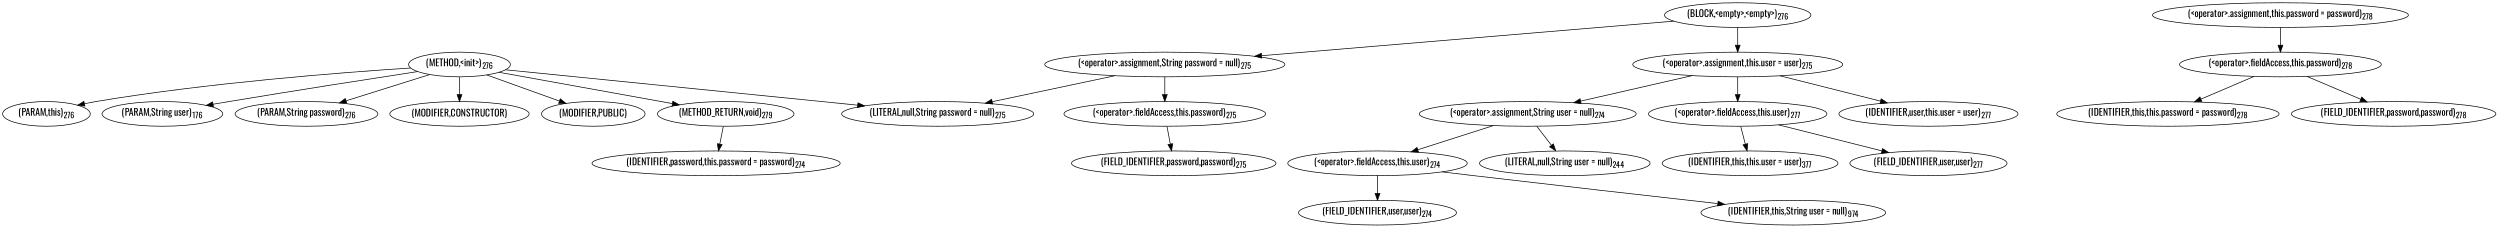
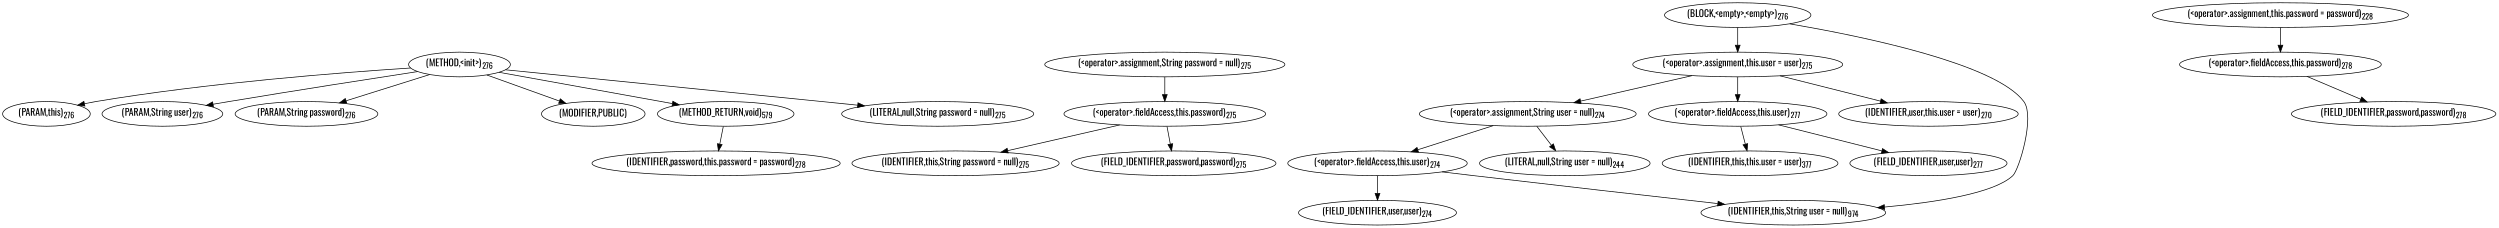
(2368, 14) -> (2368, 14)
(1468, 38) -> (2009, 89)
(1053, 89) -> none
(198, 113) -> (198, 113)
(767, 113) -> (767, 113)
(1986, 113) -> (1986, 113)
(459, 114) -> none
(2168, 114) -> none
(800, 162) -> (800, 162)
none -> (956, 163)
